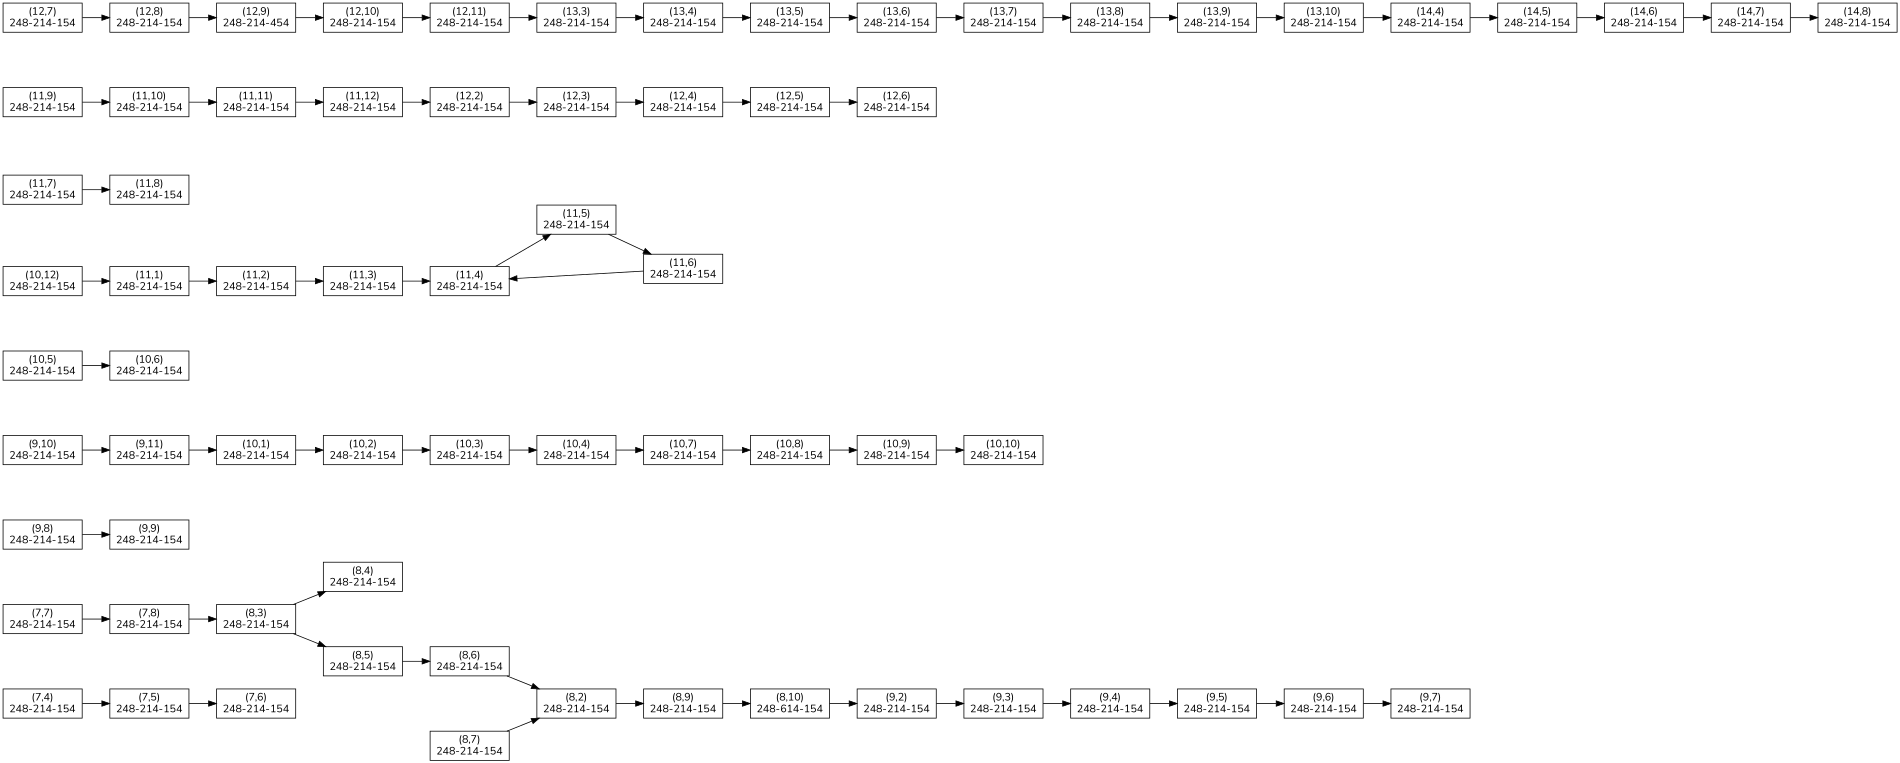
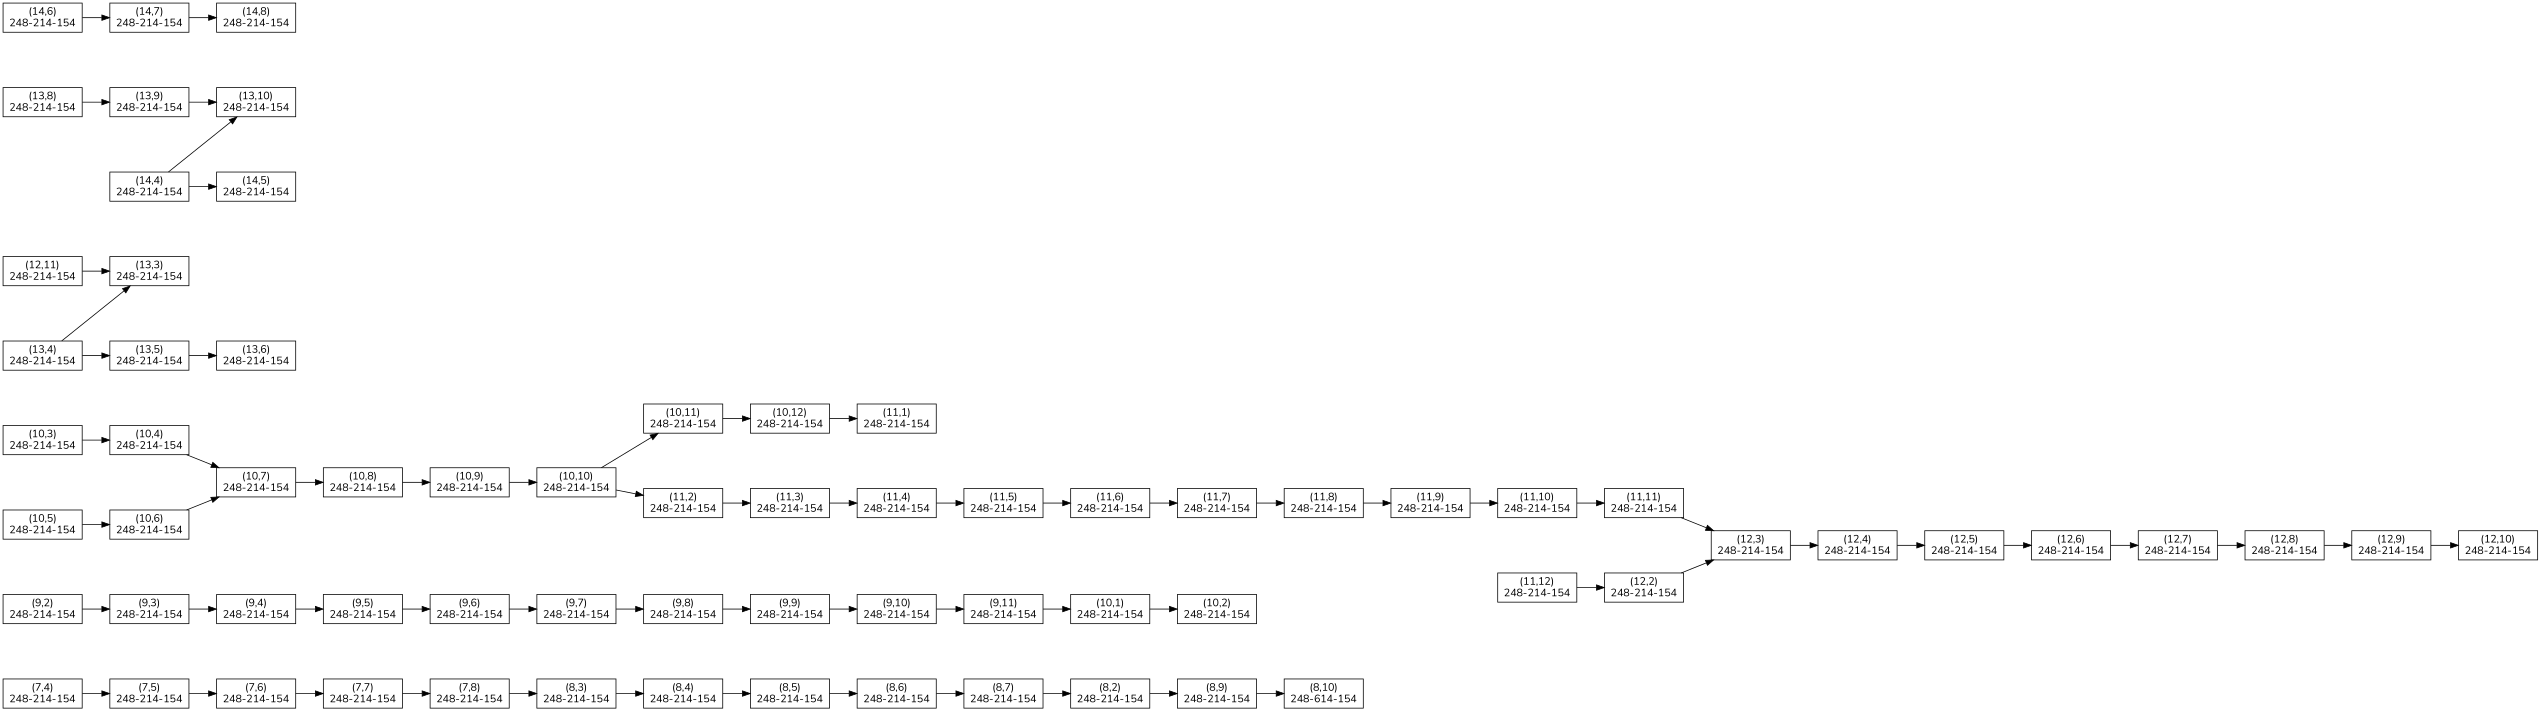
(256, 18) -> (2391, 545)
(412, 18) -> none
(626, 18) -> (93, 316)
(1003, 18) -> none
(1373, 18) -> (200, 147)
(1587, 18) -> none
(306, 102) -> (1694, 523)
(580, 275) -> (1160, 503)
(199, 281) -> (626, 492)
none -> (683, 419)
(412, 450) -> none
none -> (1373, 503)
none -> (199, 505)
none -> (2120, 545)
none -> (626, 609)
none -> (839, 609)
(306, 639) -> (733, 694)
(519, 681) -> (946, 694)
none -> (306, 694)
(839, 704) -> none
